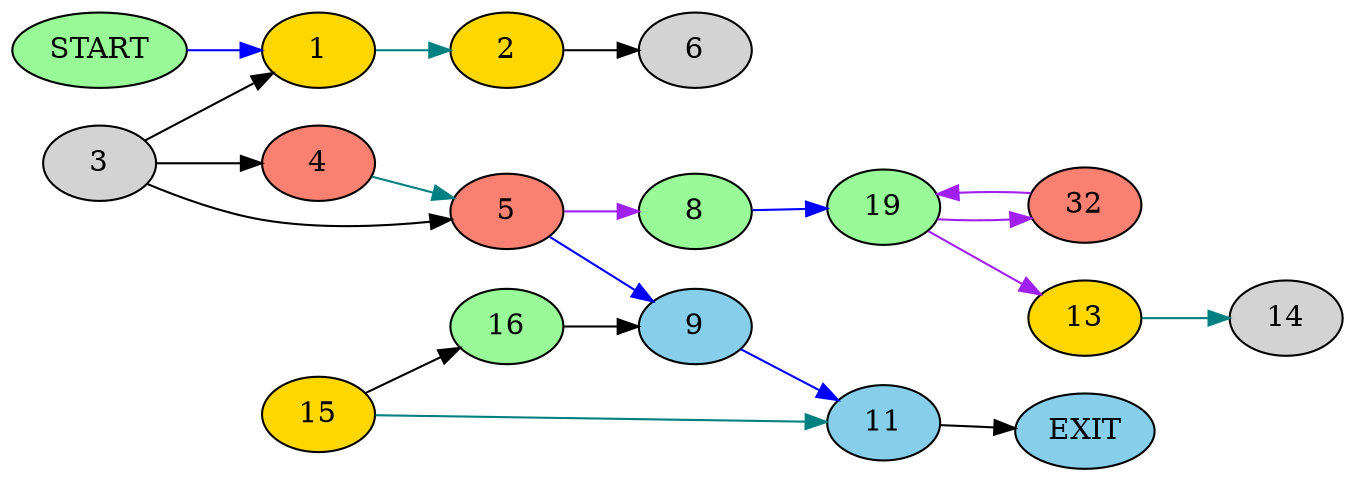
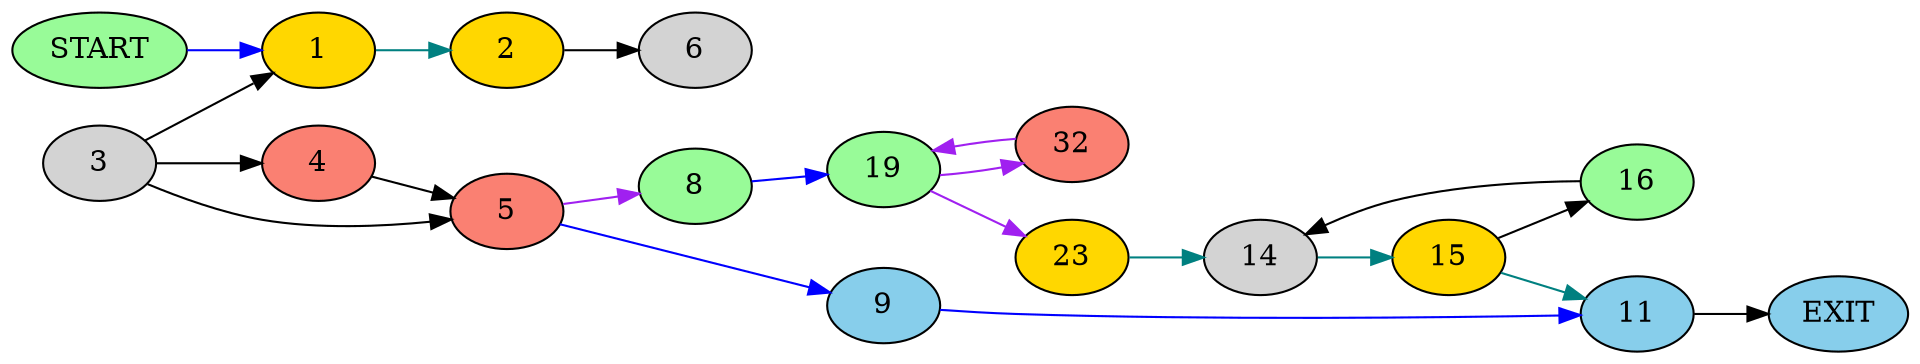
(403, 185) -> (403, 185)
none -> (1344, 257)
(1085, 318) -> (1072, 257)
(591, 327) -> (1450, 190)
